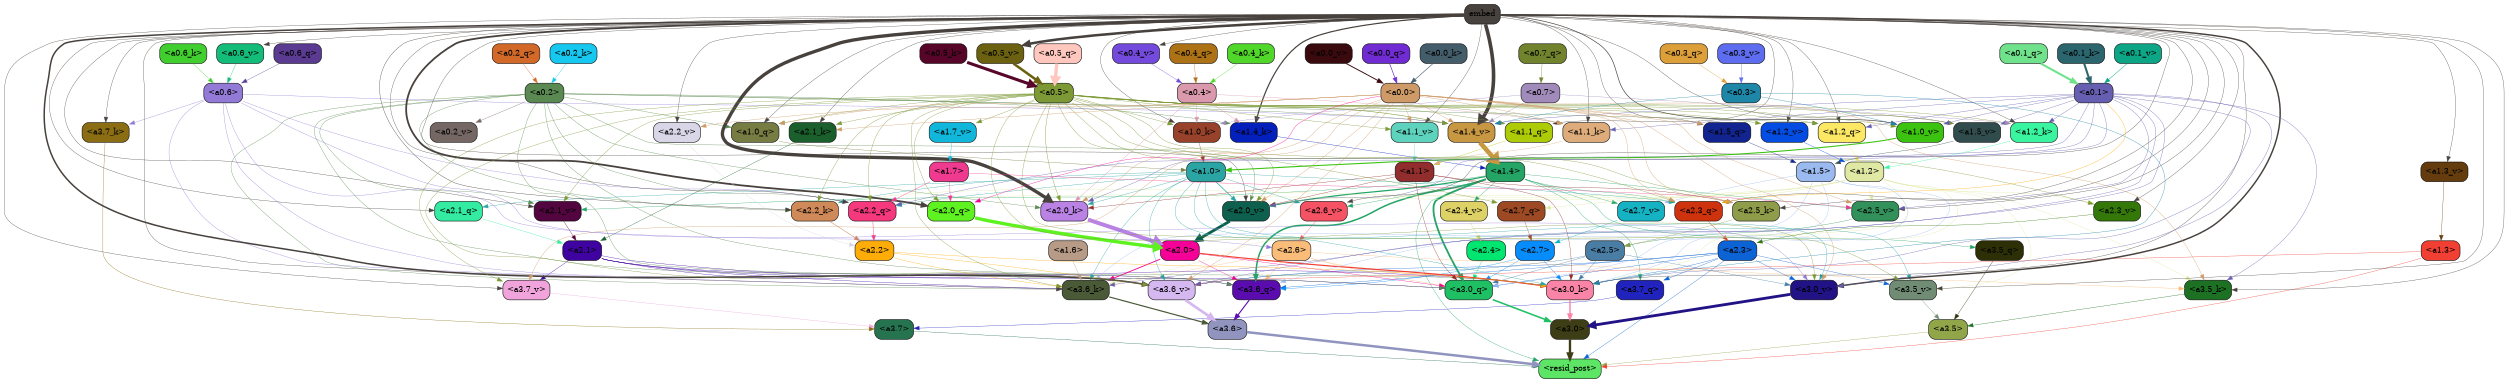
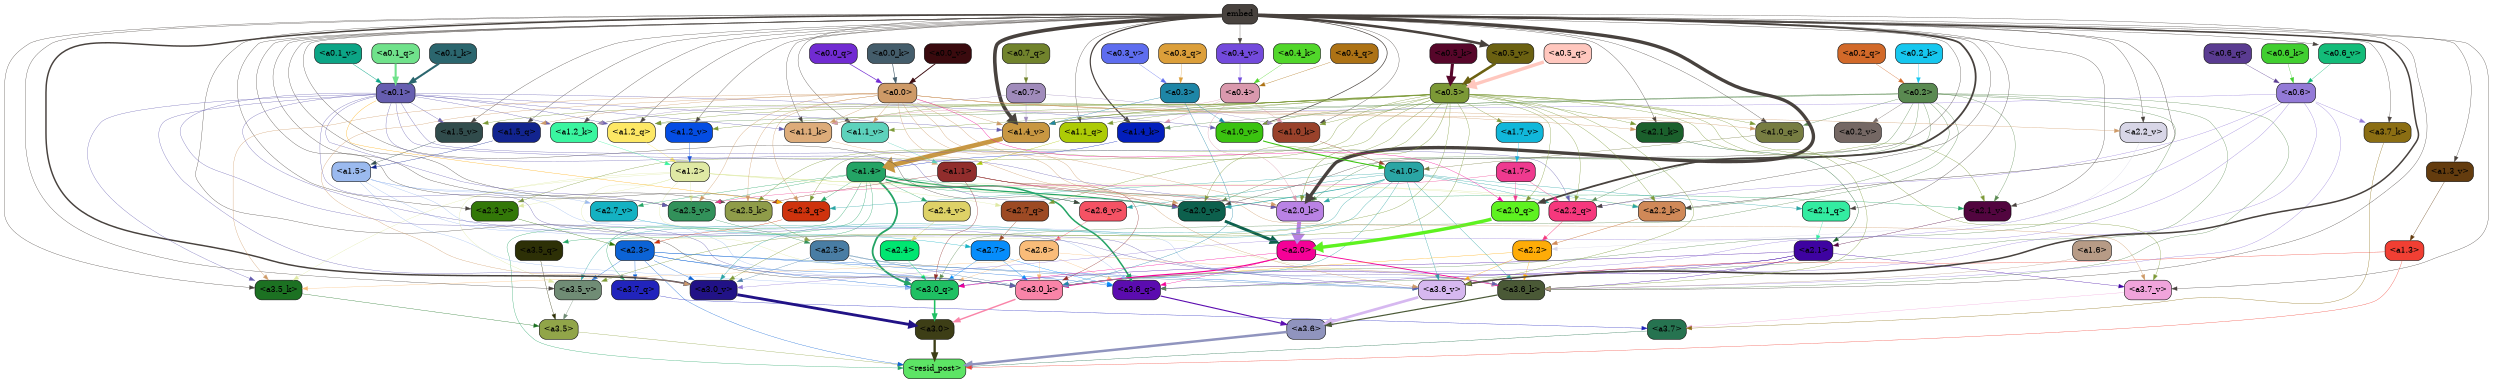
(553, 229) -> (1729, 250)
(1319, 265) -> (1173, 274)
